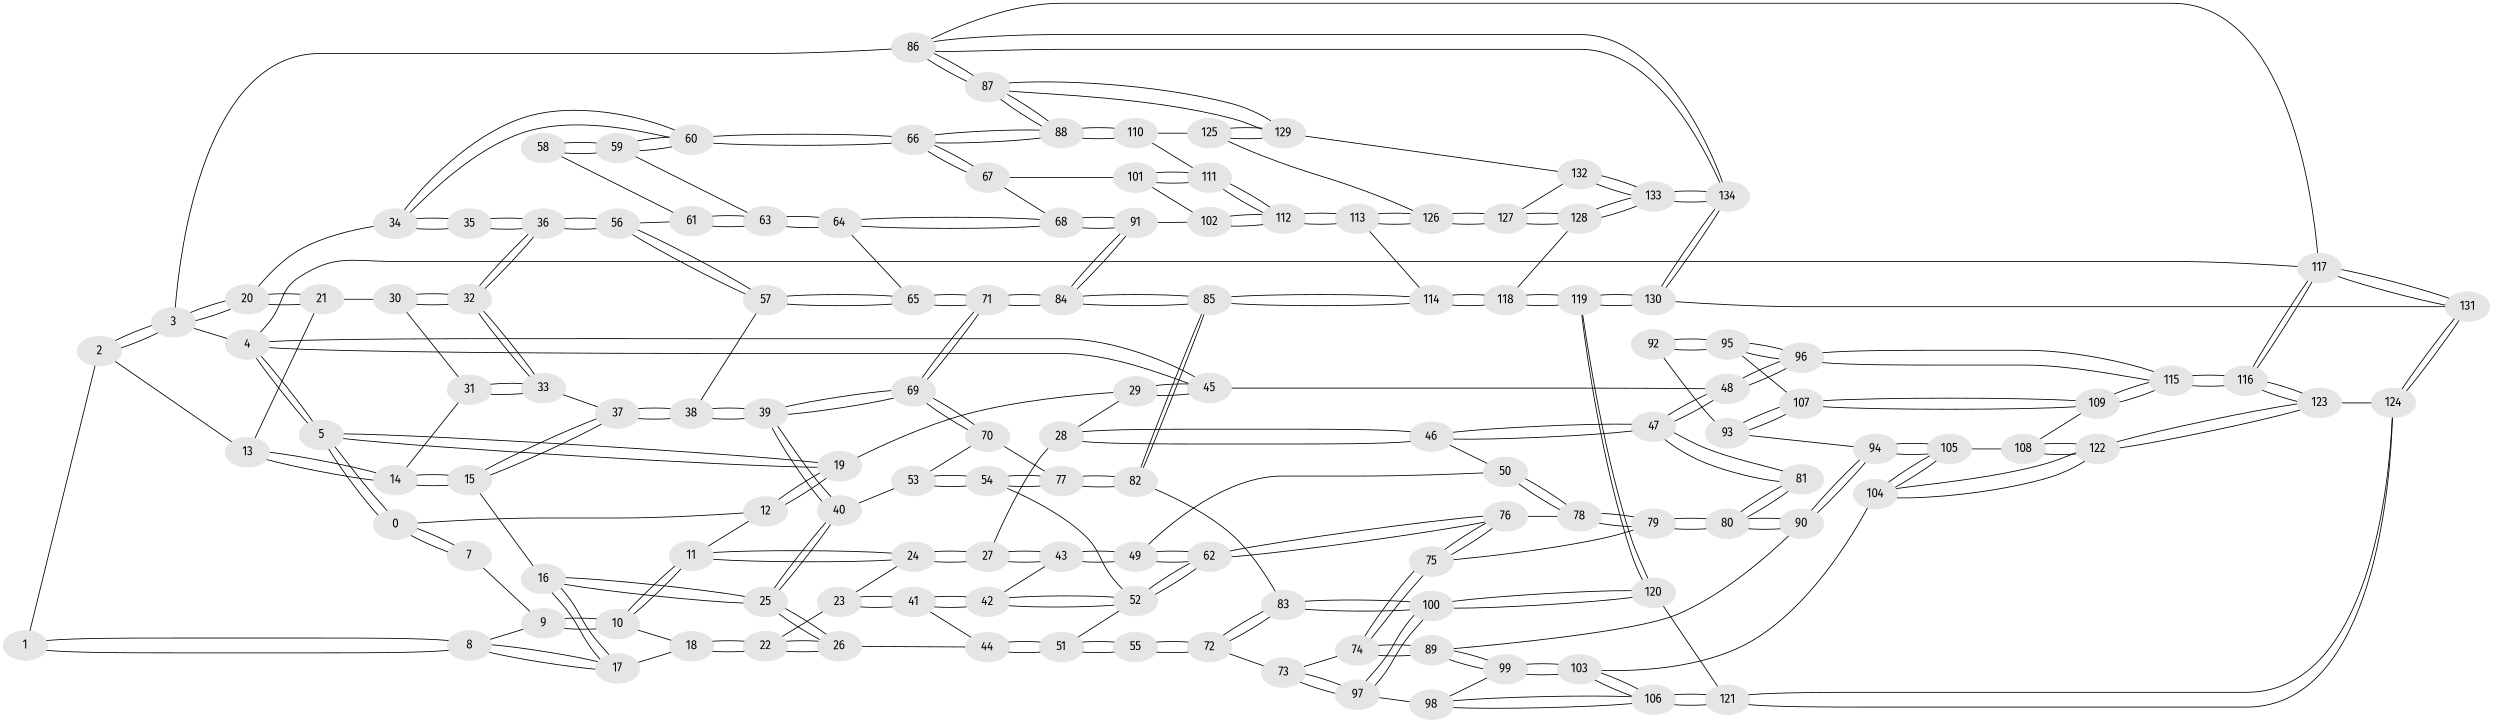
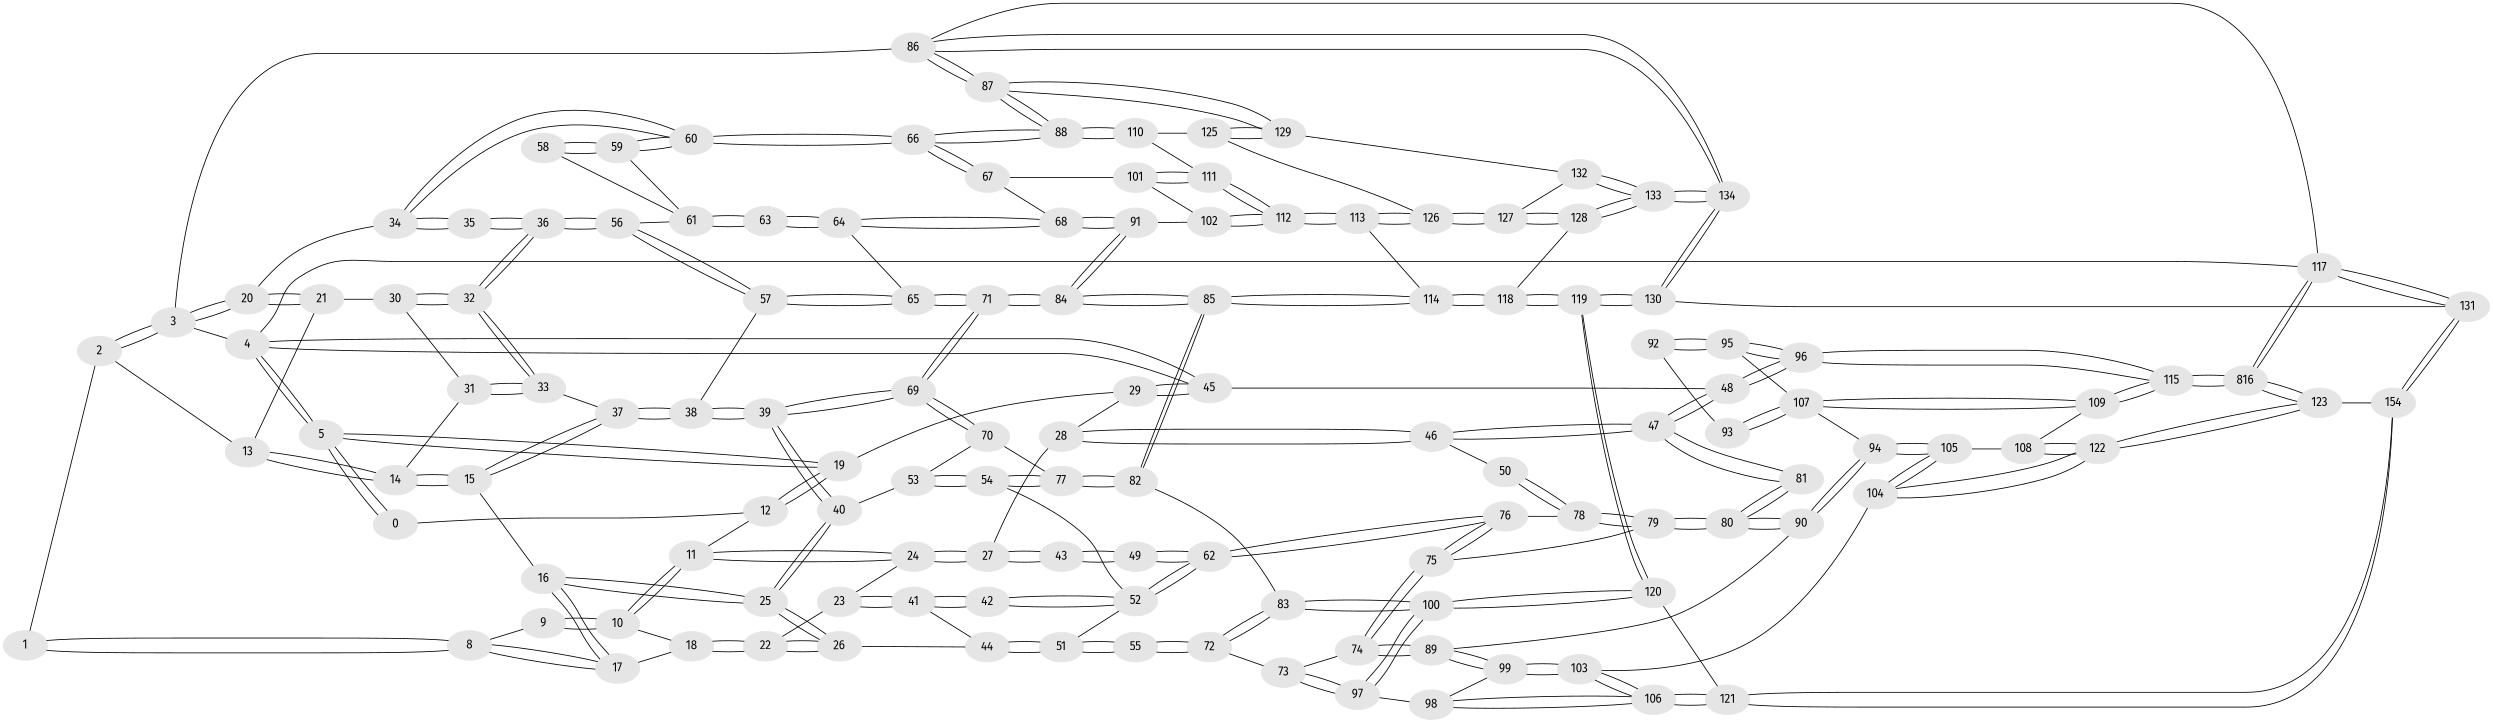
(692, 185) -> (655, 185)
(2245, 381) -> (2245, 381)
(2393, 403) -> (2393, 403)
(1801, 441) -> (1839, 426)
(1306, 476) -> none
(469, 556) -> none
(1025, 579) -> none
